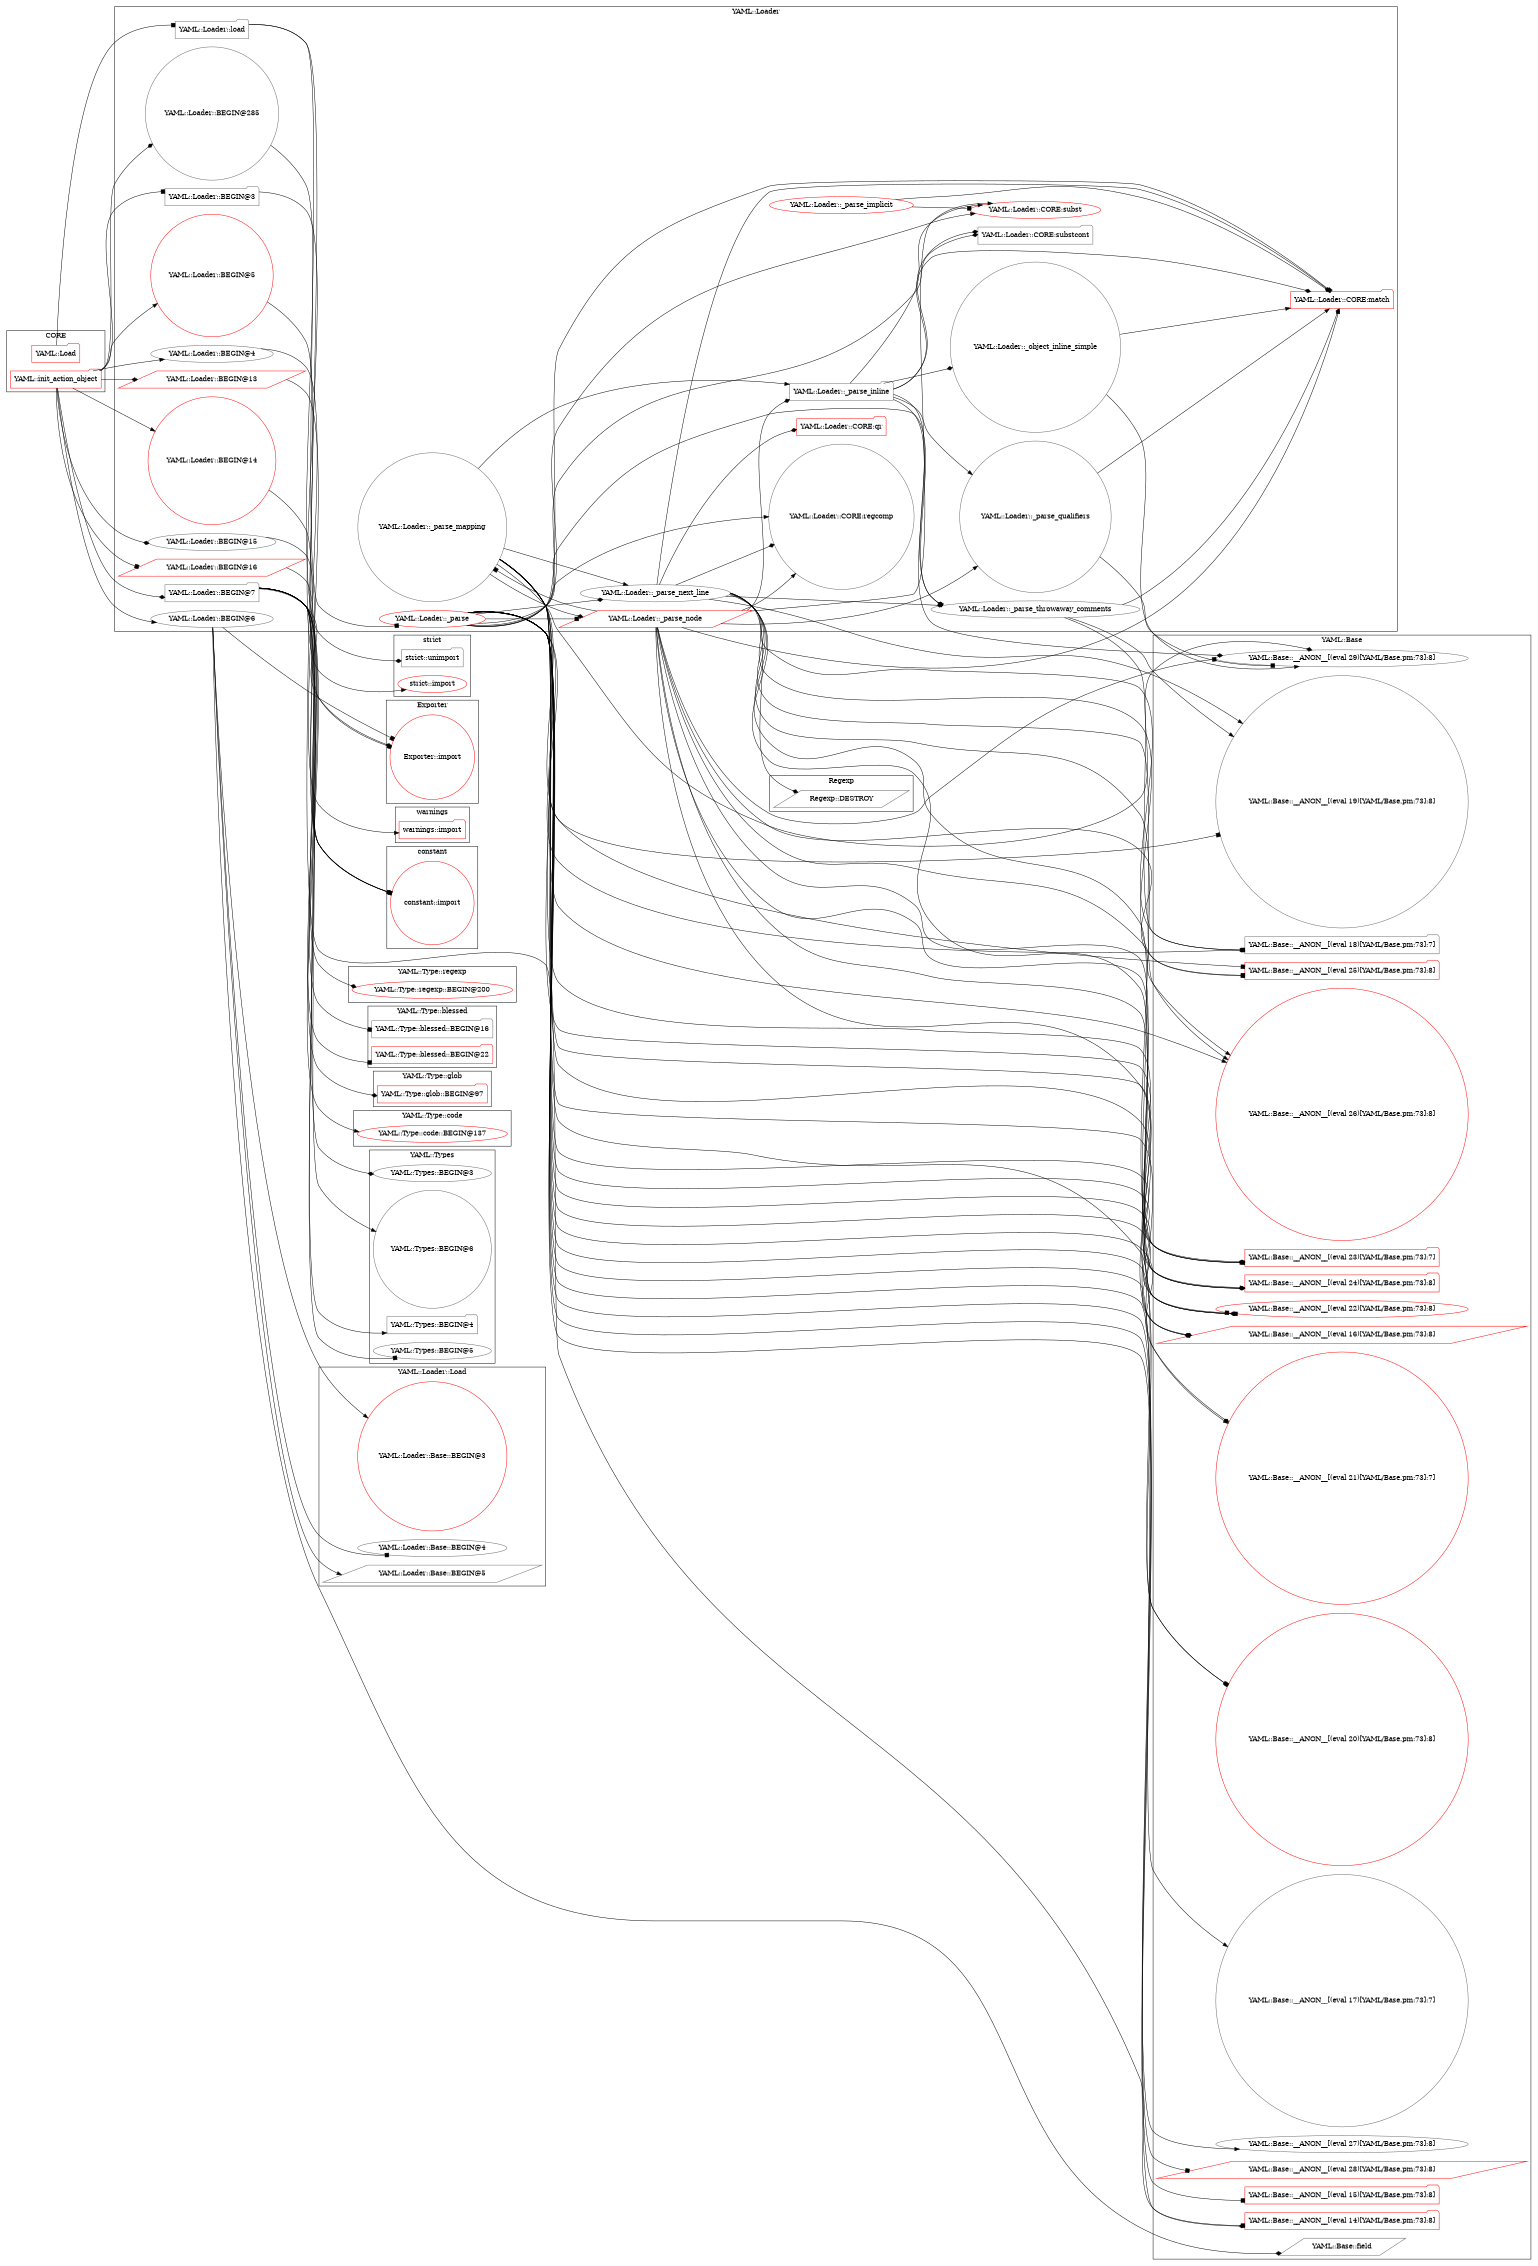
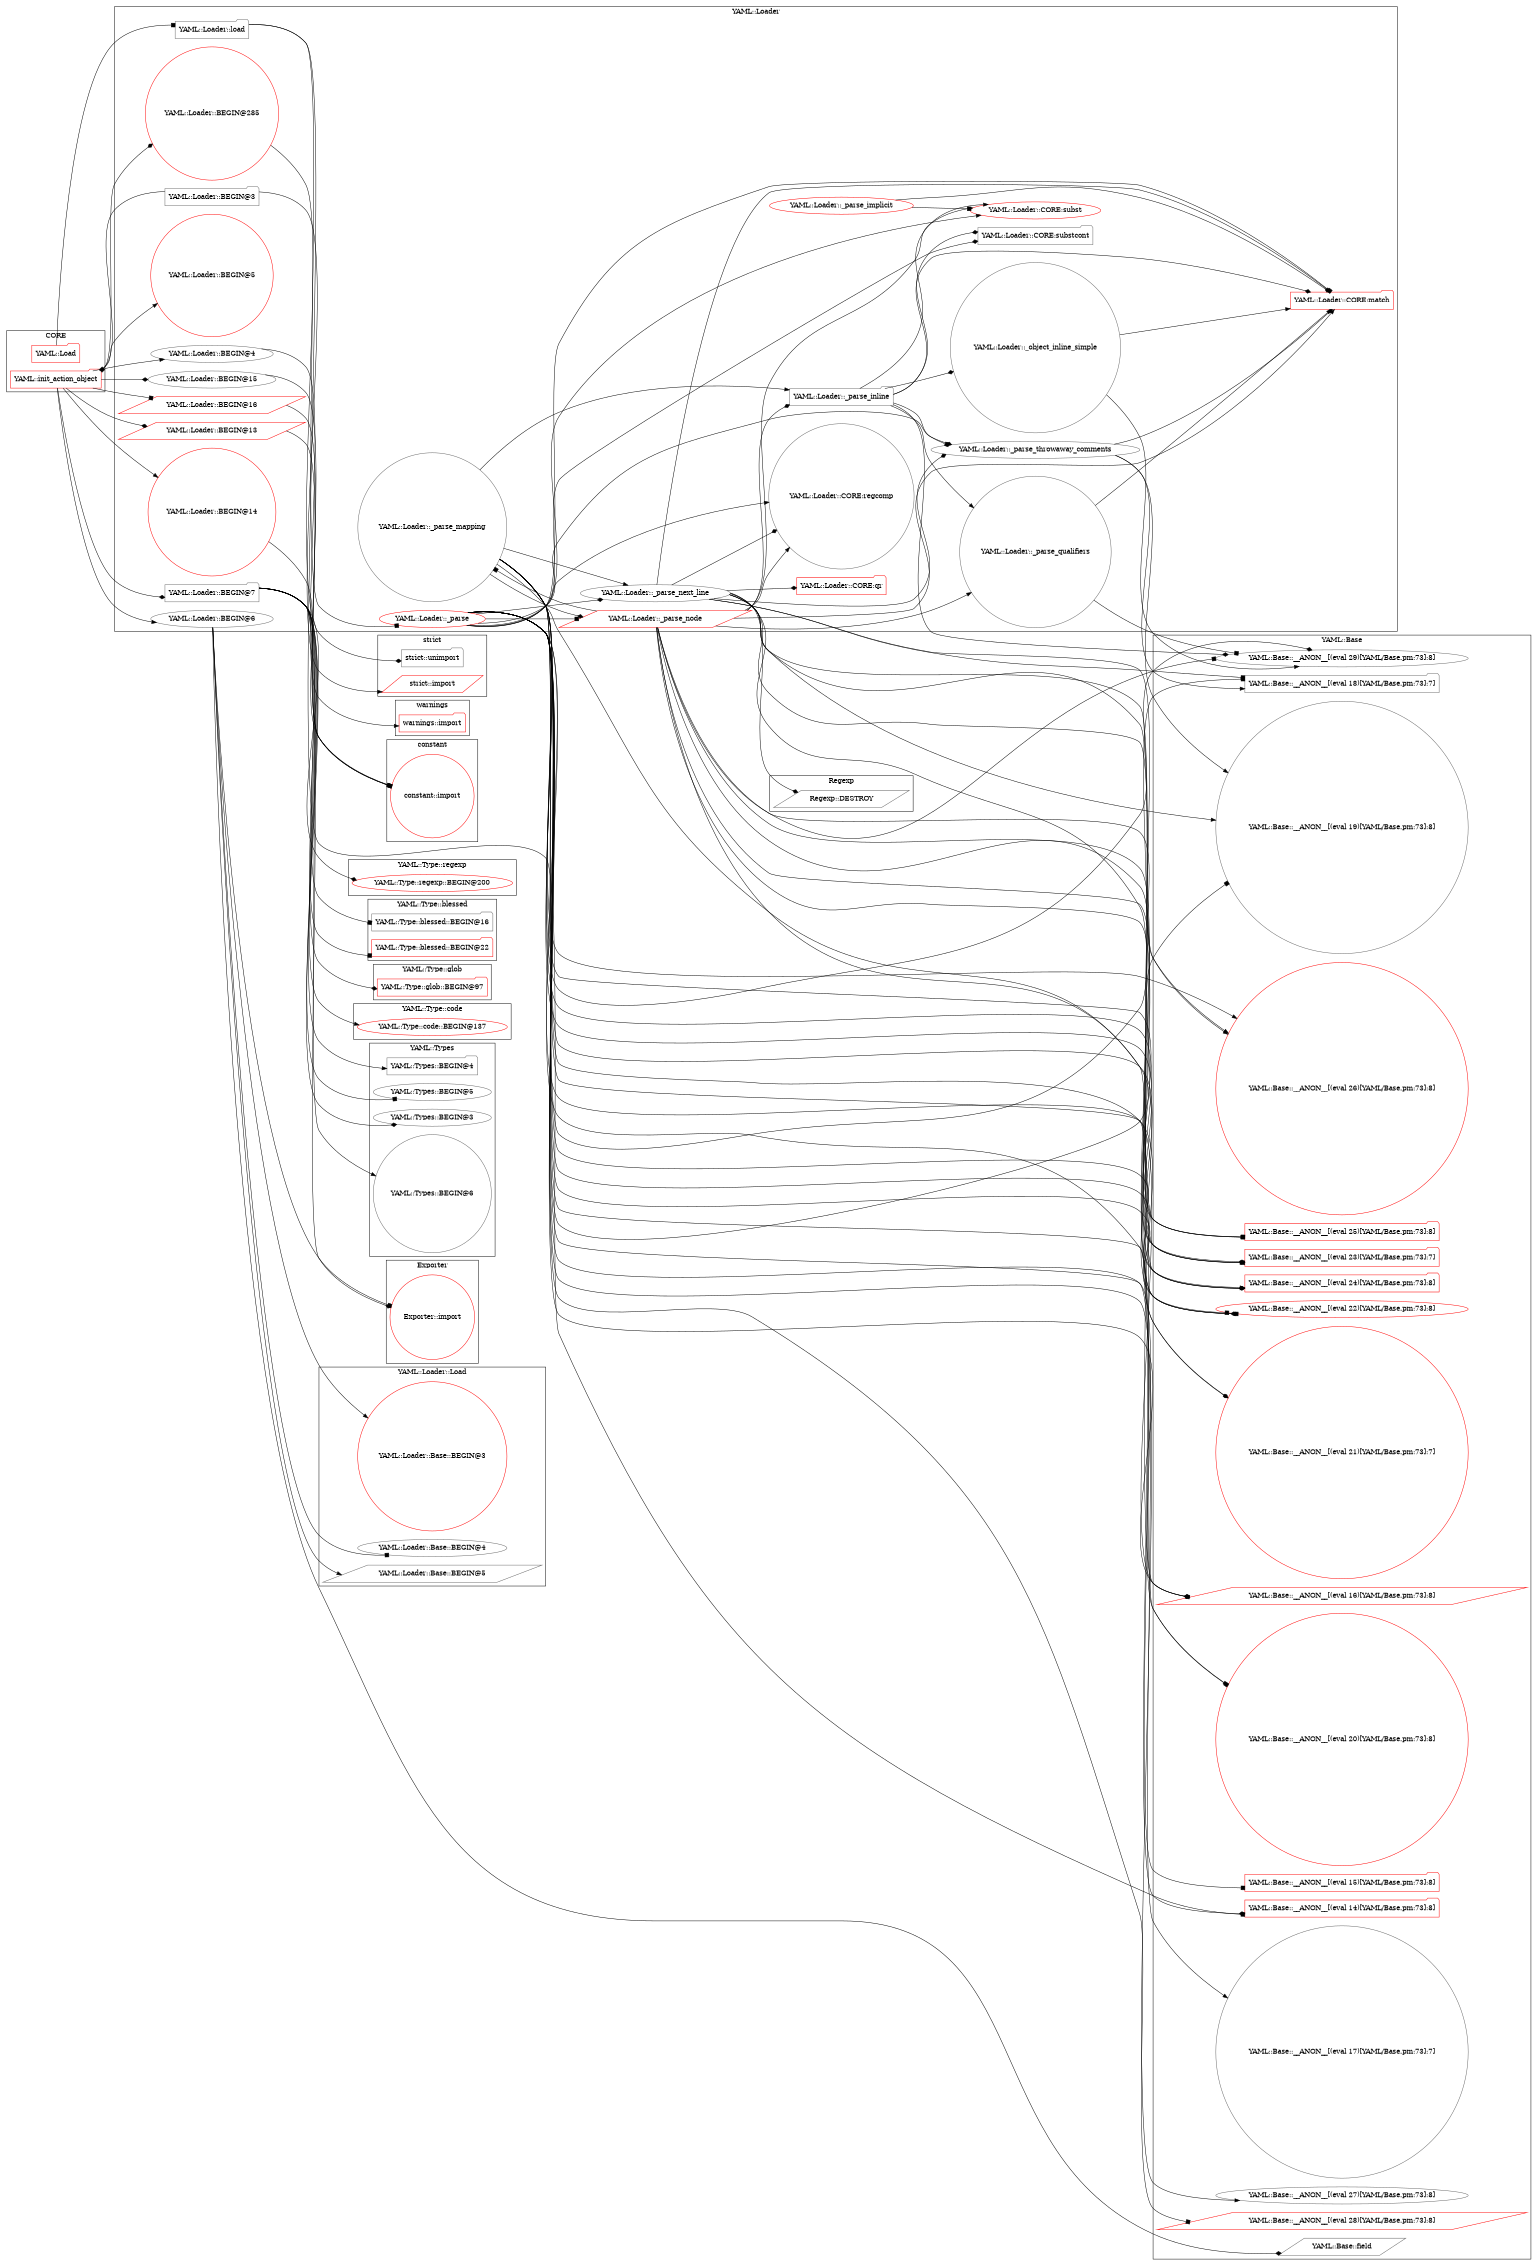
(212, 114) -> (212, 114)
(107, 266) -> (107, 261)
(311, 534) -> none
(432, 684) -> (432, 684)
